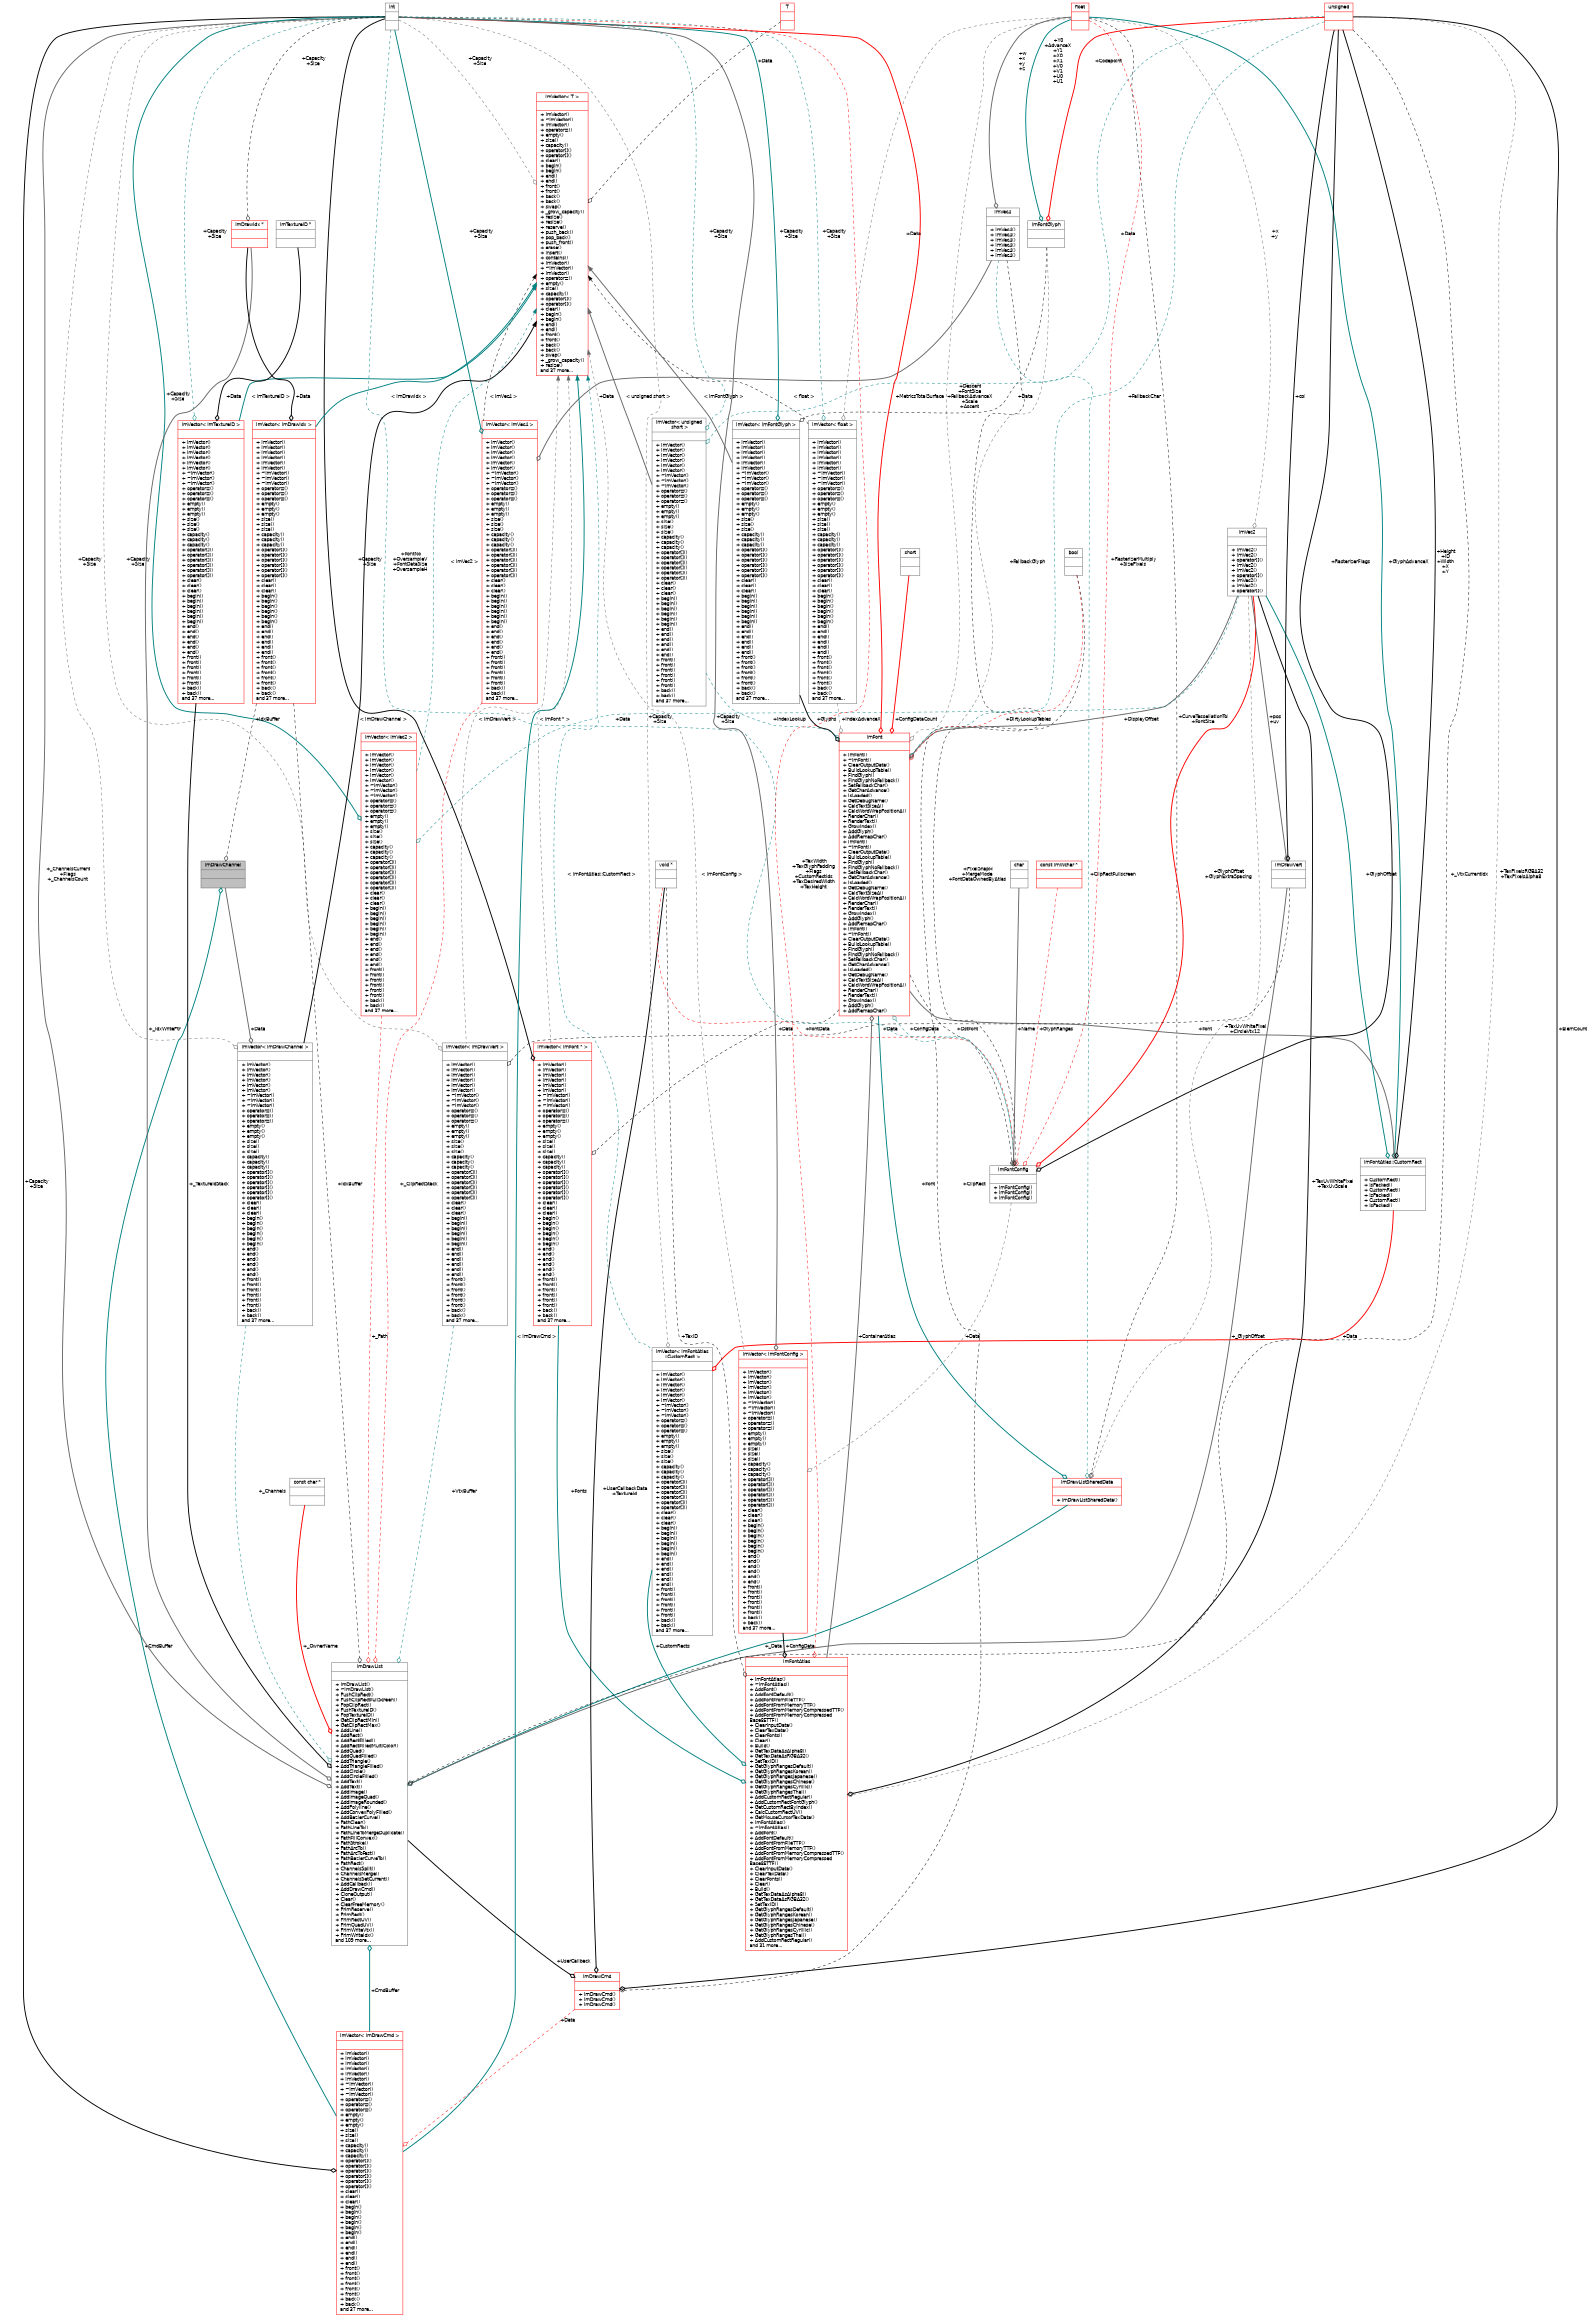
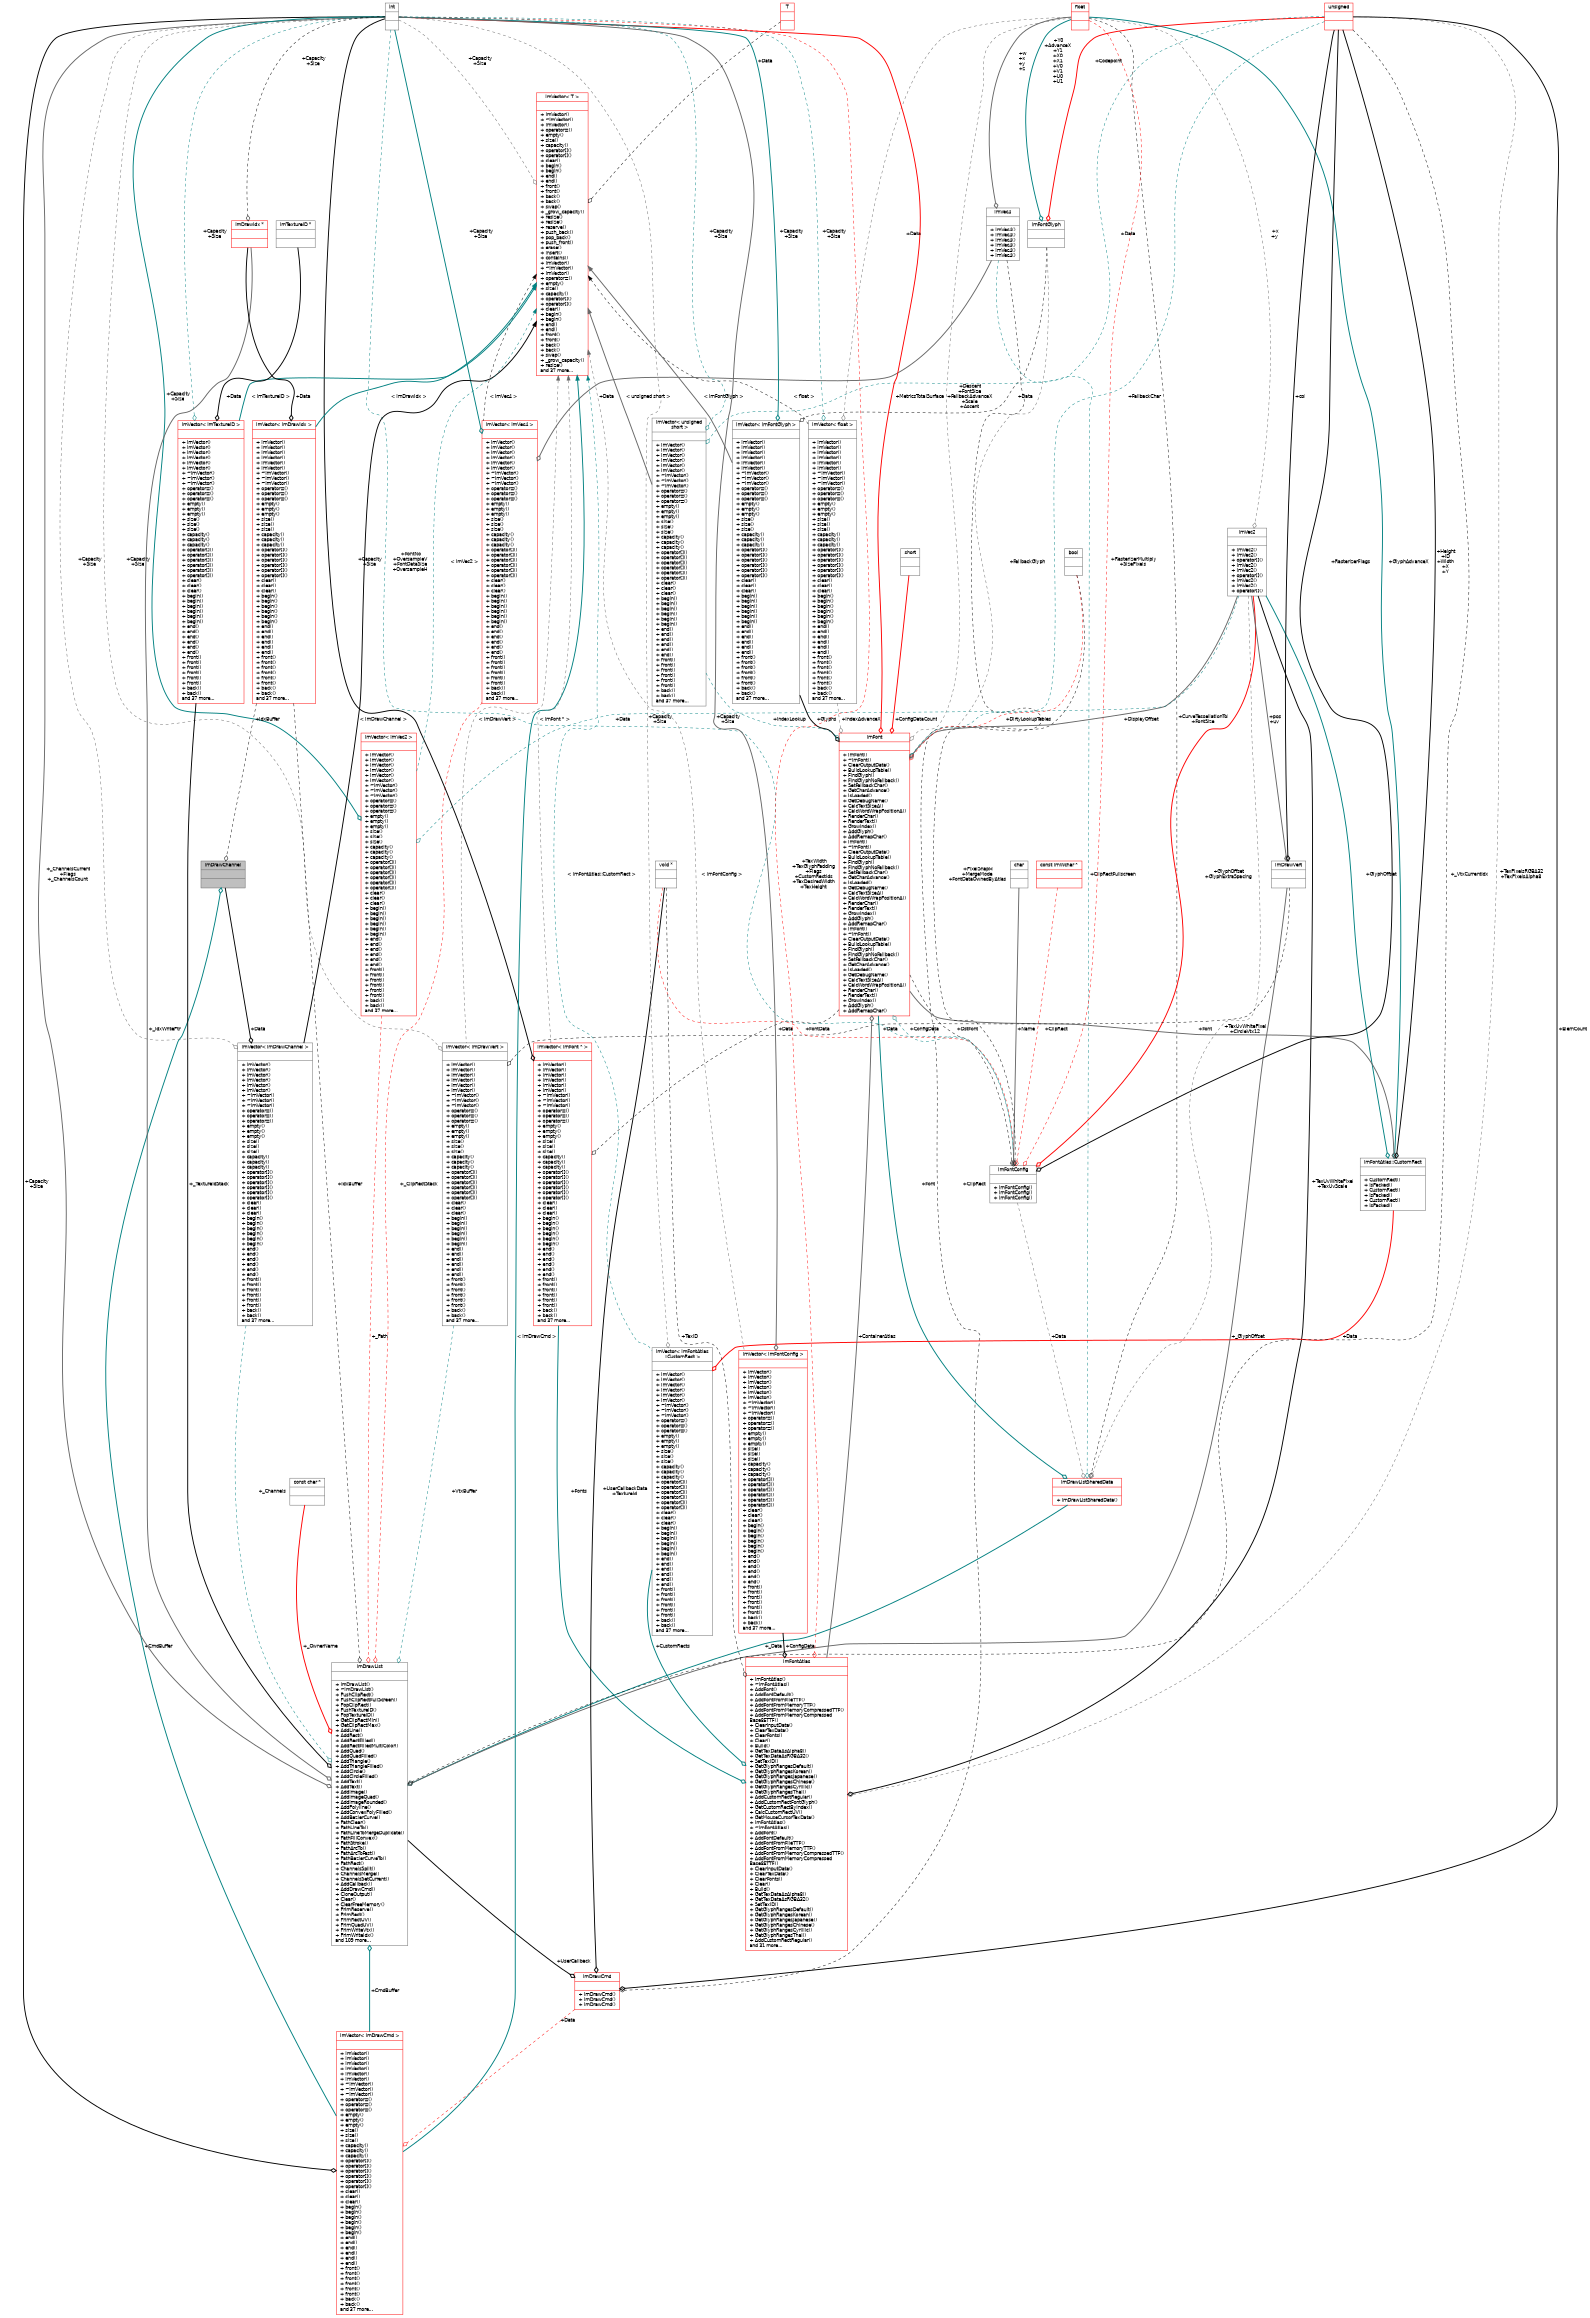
(238, 963) -> (238, 963)
(1055, 1029) -> (1055, 1029)
(945, 1360) -> (1048, 1331)
